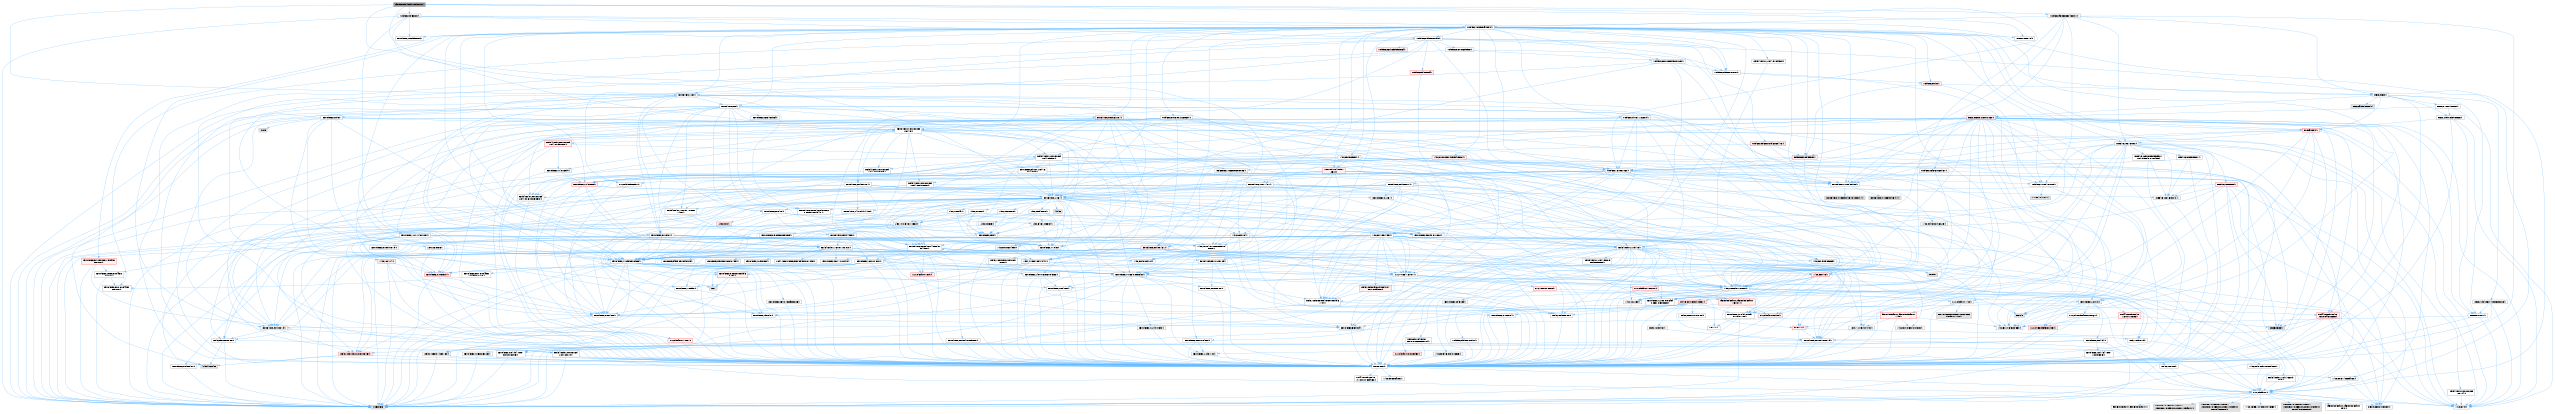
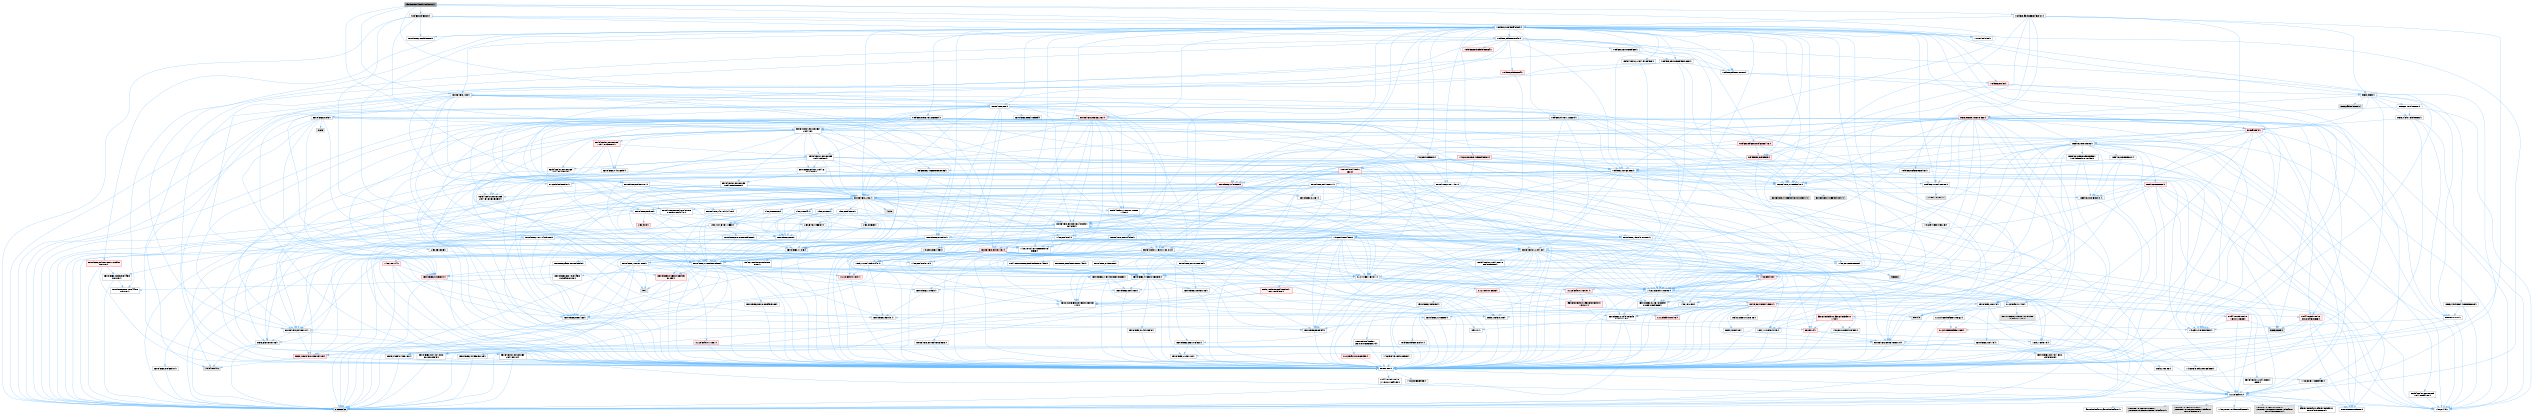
(2025, 39) -> (1983, 39)
(384, 248) -> none
(836, 261) -> none
(2461, 392) -> (2422, 395)
(2344, 407) -> (2317, 409)
